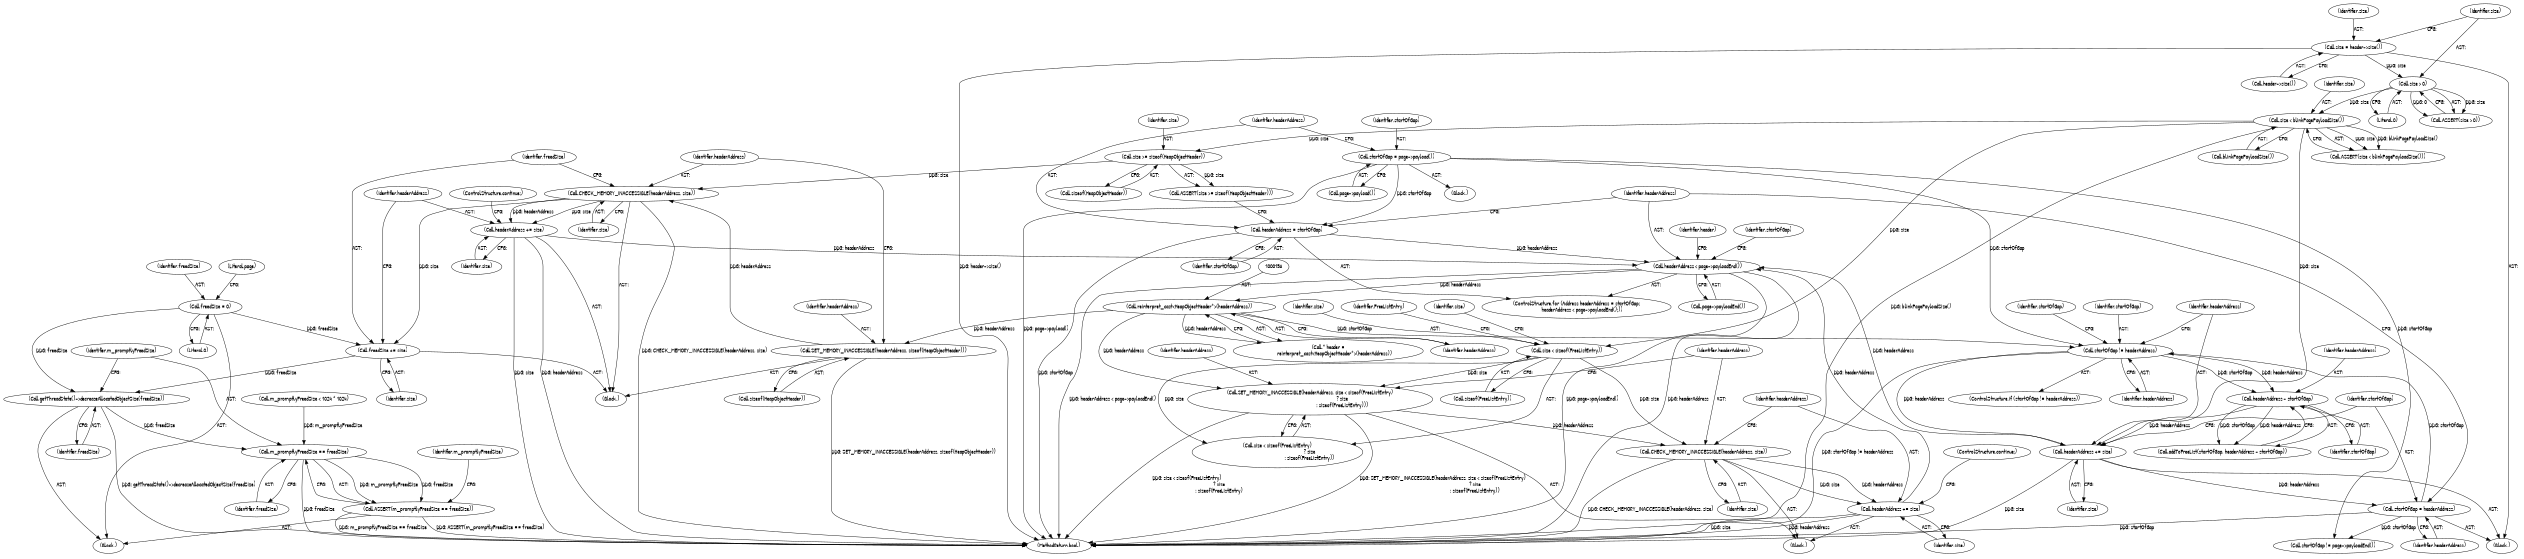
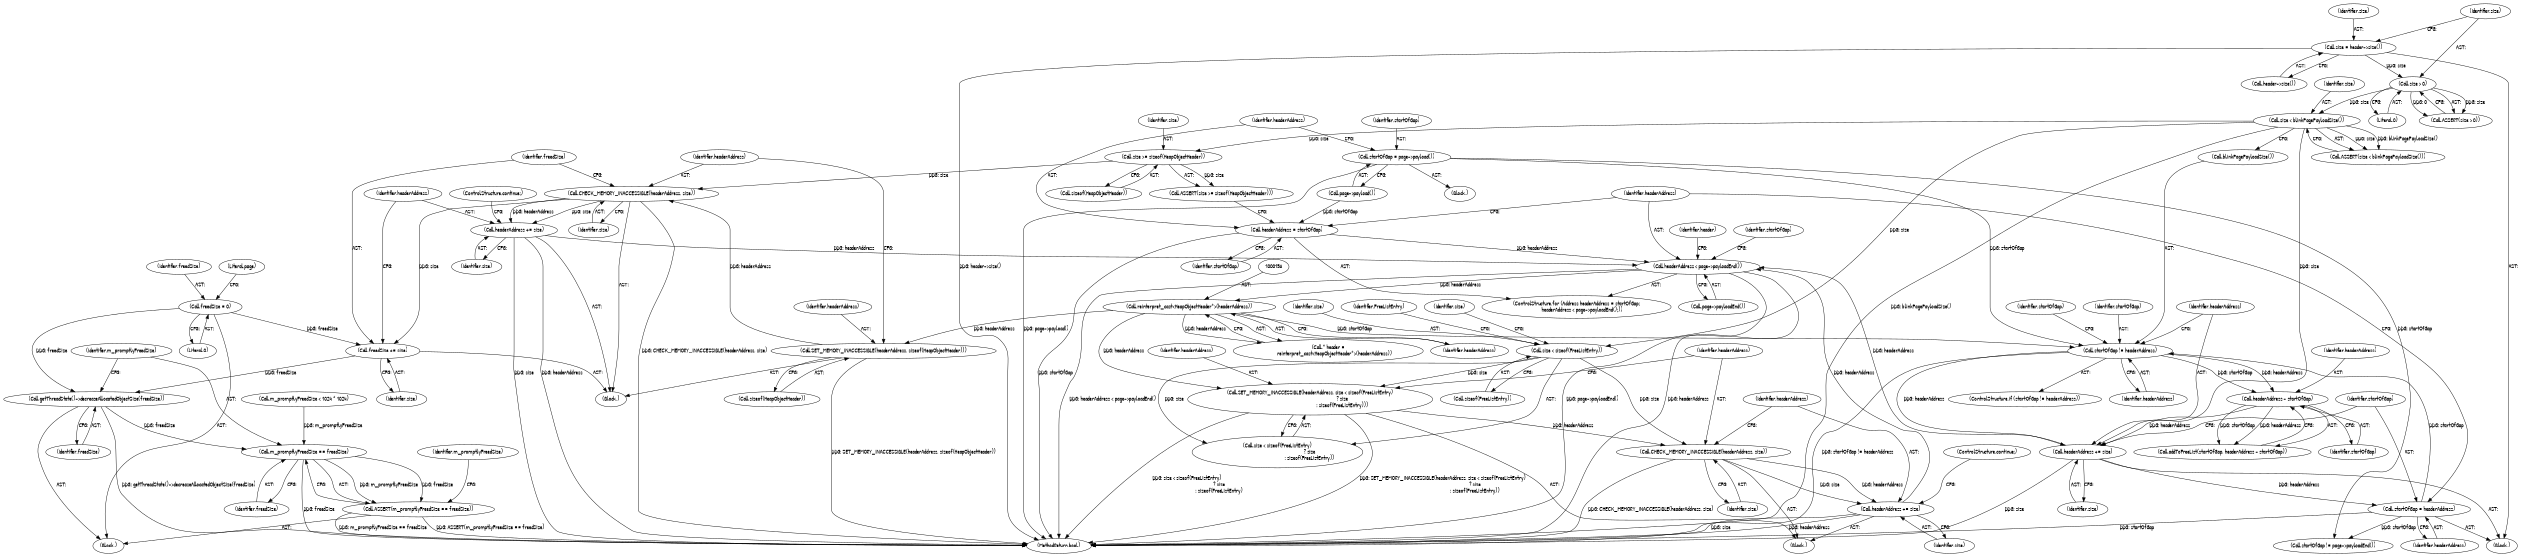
(2257, 137) -> (2165, 240)
(1378, 210) -> (1321, 211)
